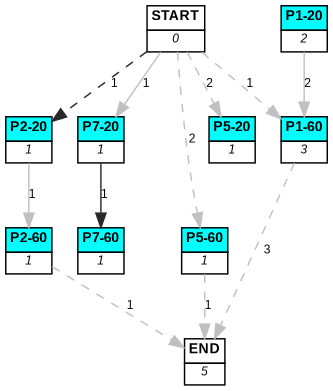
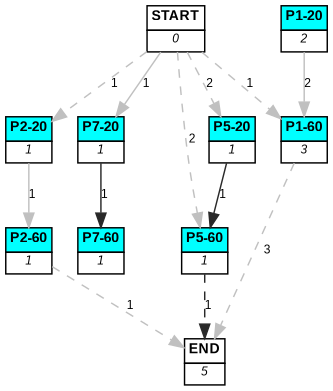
(105, 82) -> (105, 82)
none -> (220, 188)
(205, 299) -> (205, 299)
